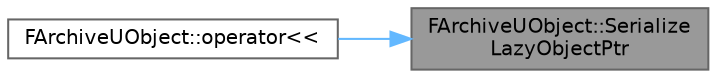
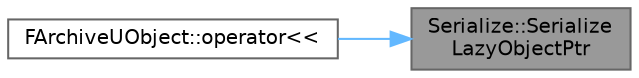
(560, 39) -> (521, 39)
